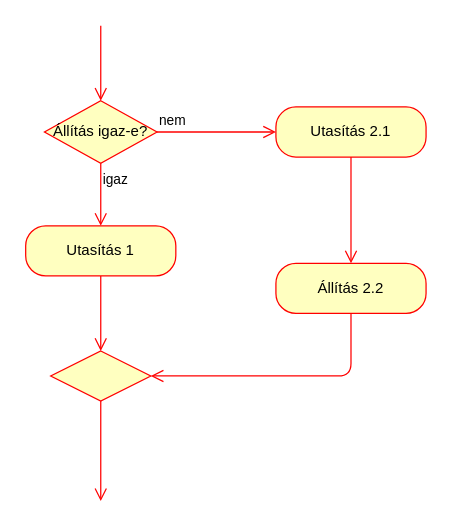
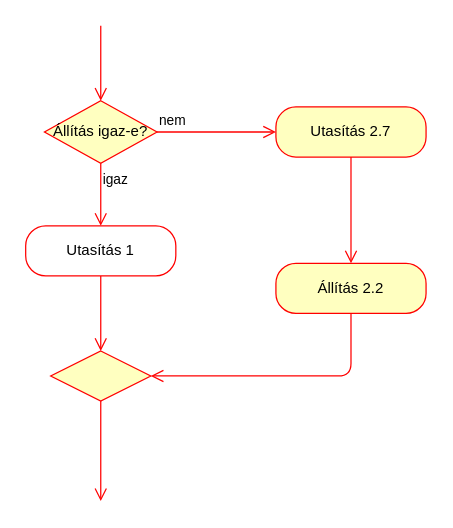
(351, 132) -> (351, 132)
(101, 251) -> (101, 251)
